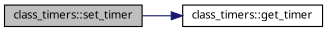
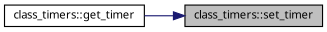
(157, 16) -> (159, 16)
